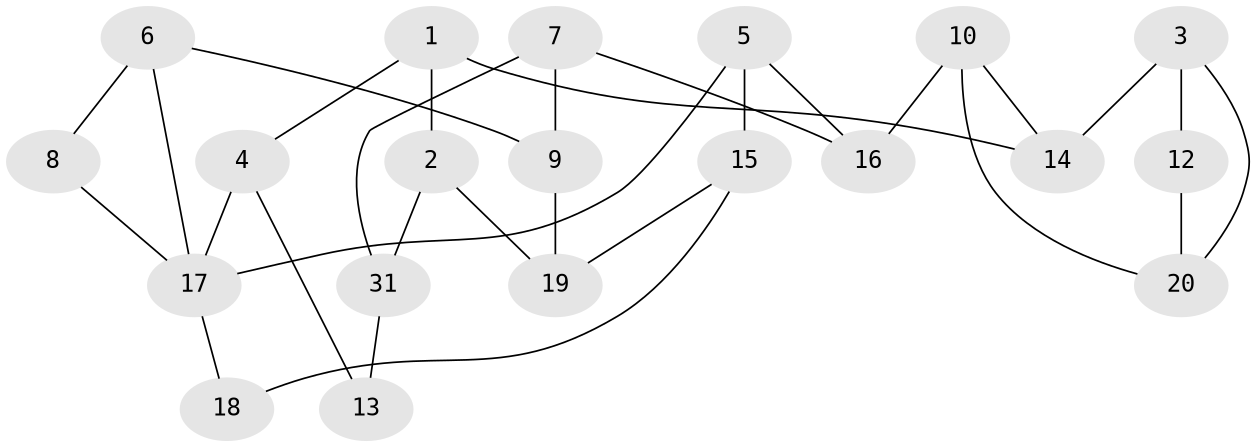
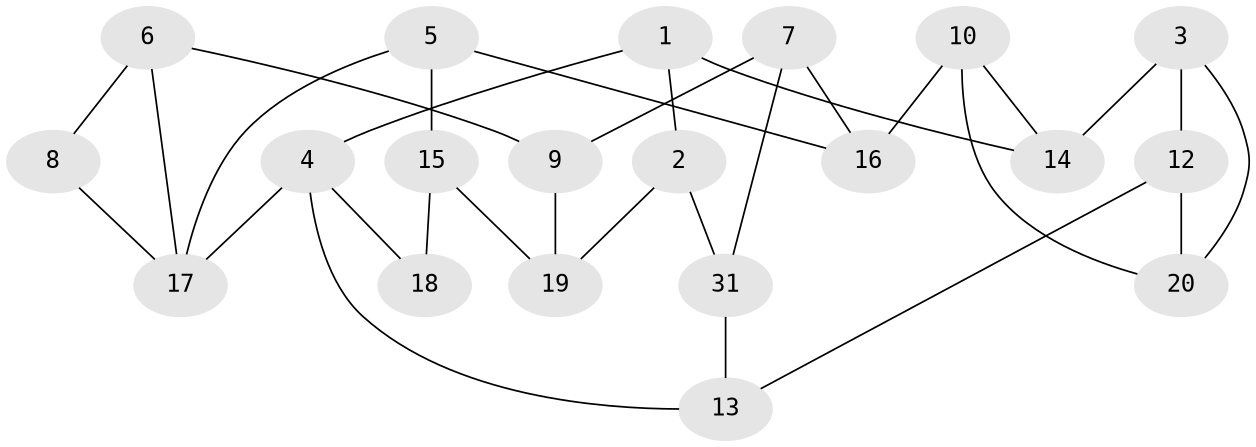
none -> (953, 285)
(211, 347) -> (366, 224)
